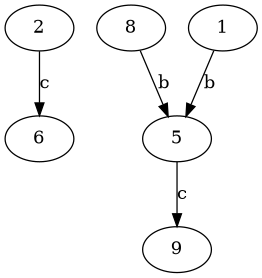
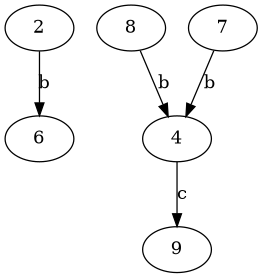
(223, 28) -> (223, 28)
(45, 83) -> (45, 83)
(177, 139) -> (177, 139)
